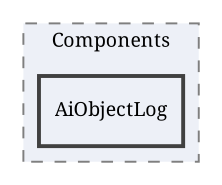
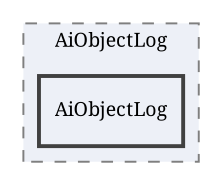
(111, 42) -> (111, 42)
